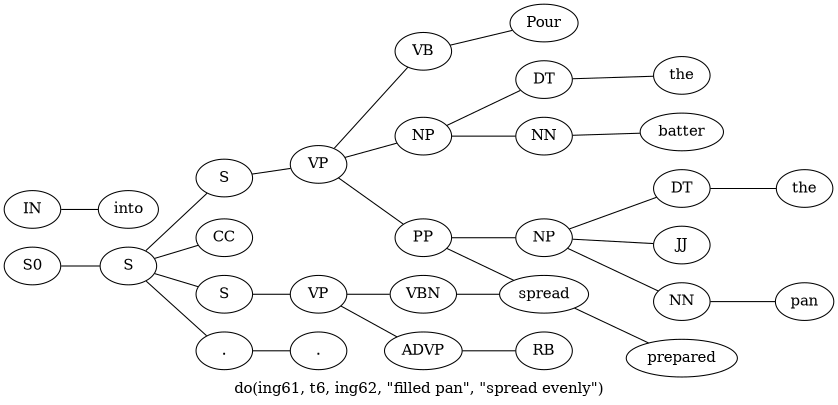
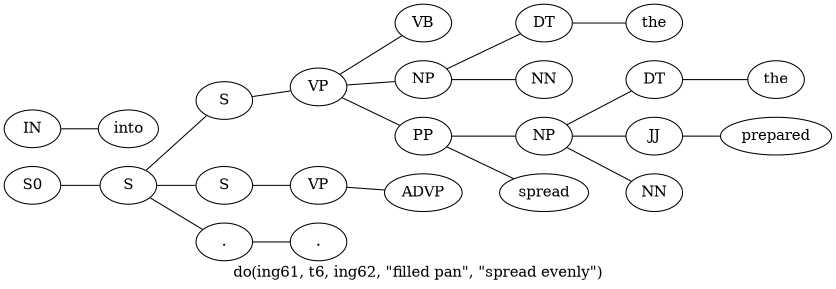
(544, 23) -> none
(682, 132) -> none
(224, 238) -> none
(423, 294) -> none
(805, 302) -> none
(612, 326) -> (701, 136)
(544, 351) -> none
